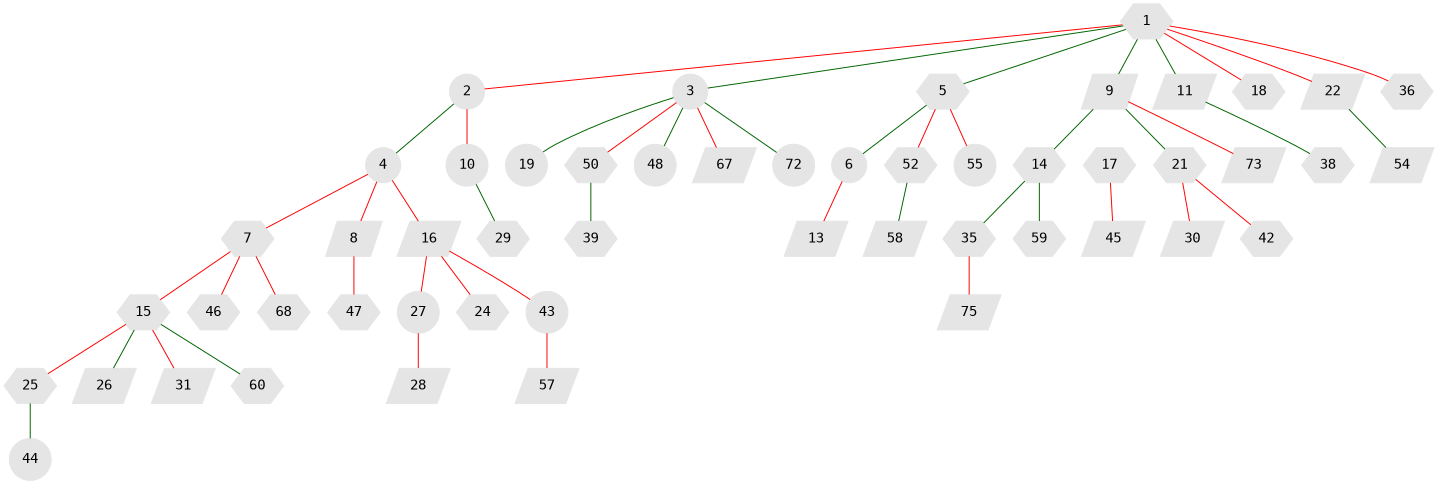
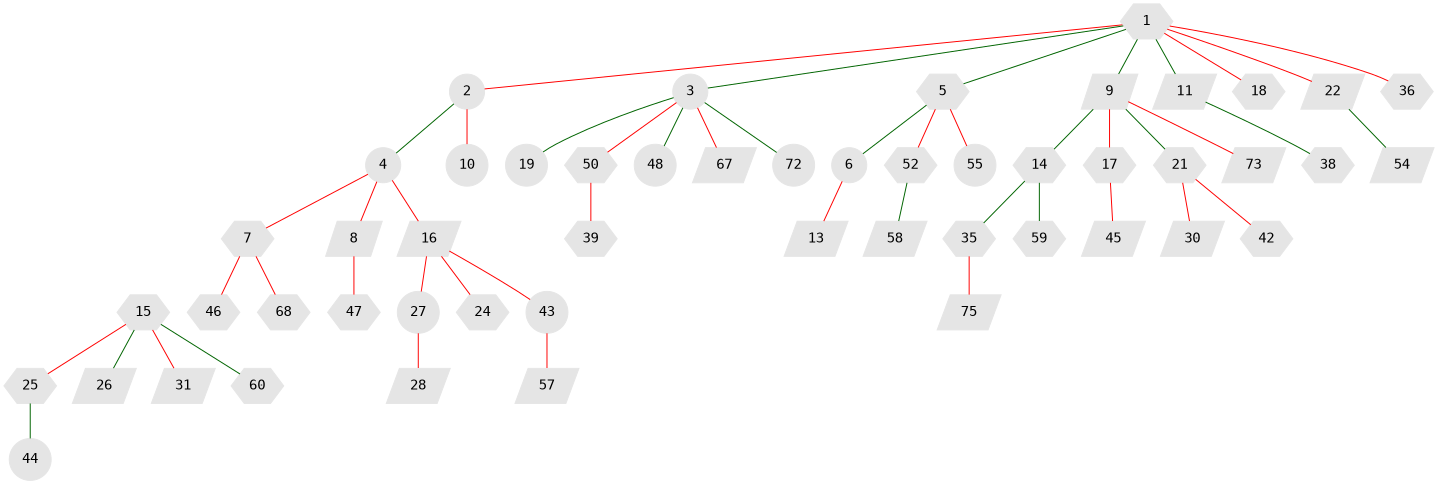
none -> (1110, 128)
(591, 202) -> (591, 202)
(503, 239) -> none
(195, 276) -> none
